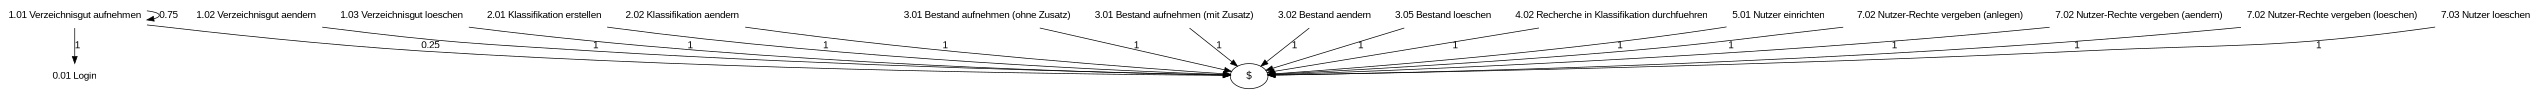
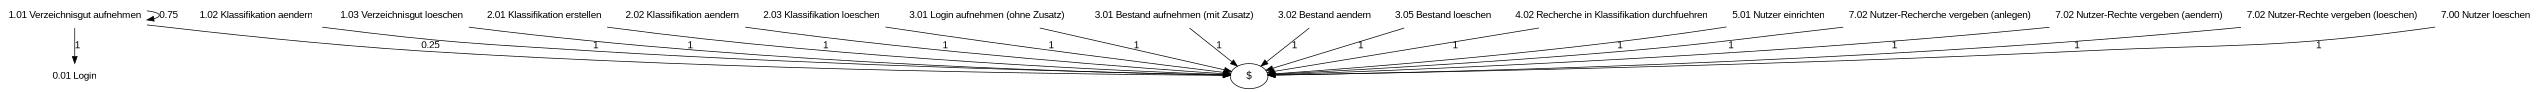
(256, 15) -> (256, 15)
none -> (822, 15)
(987, 15) -> (987, 15)
(1940, 15) -> (1940, 15)
(2486, 15) -> (2486, 15)
